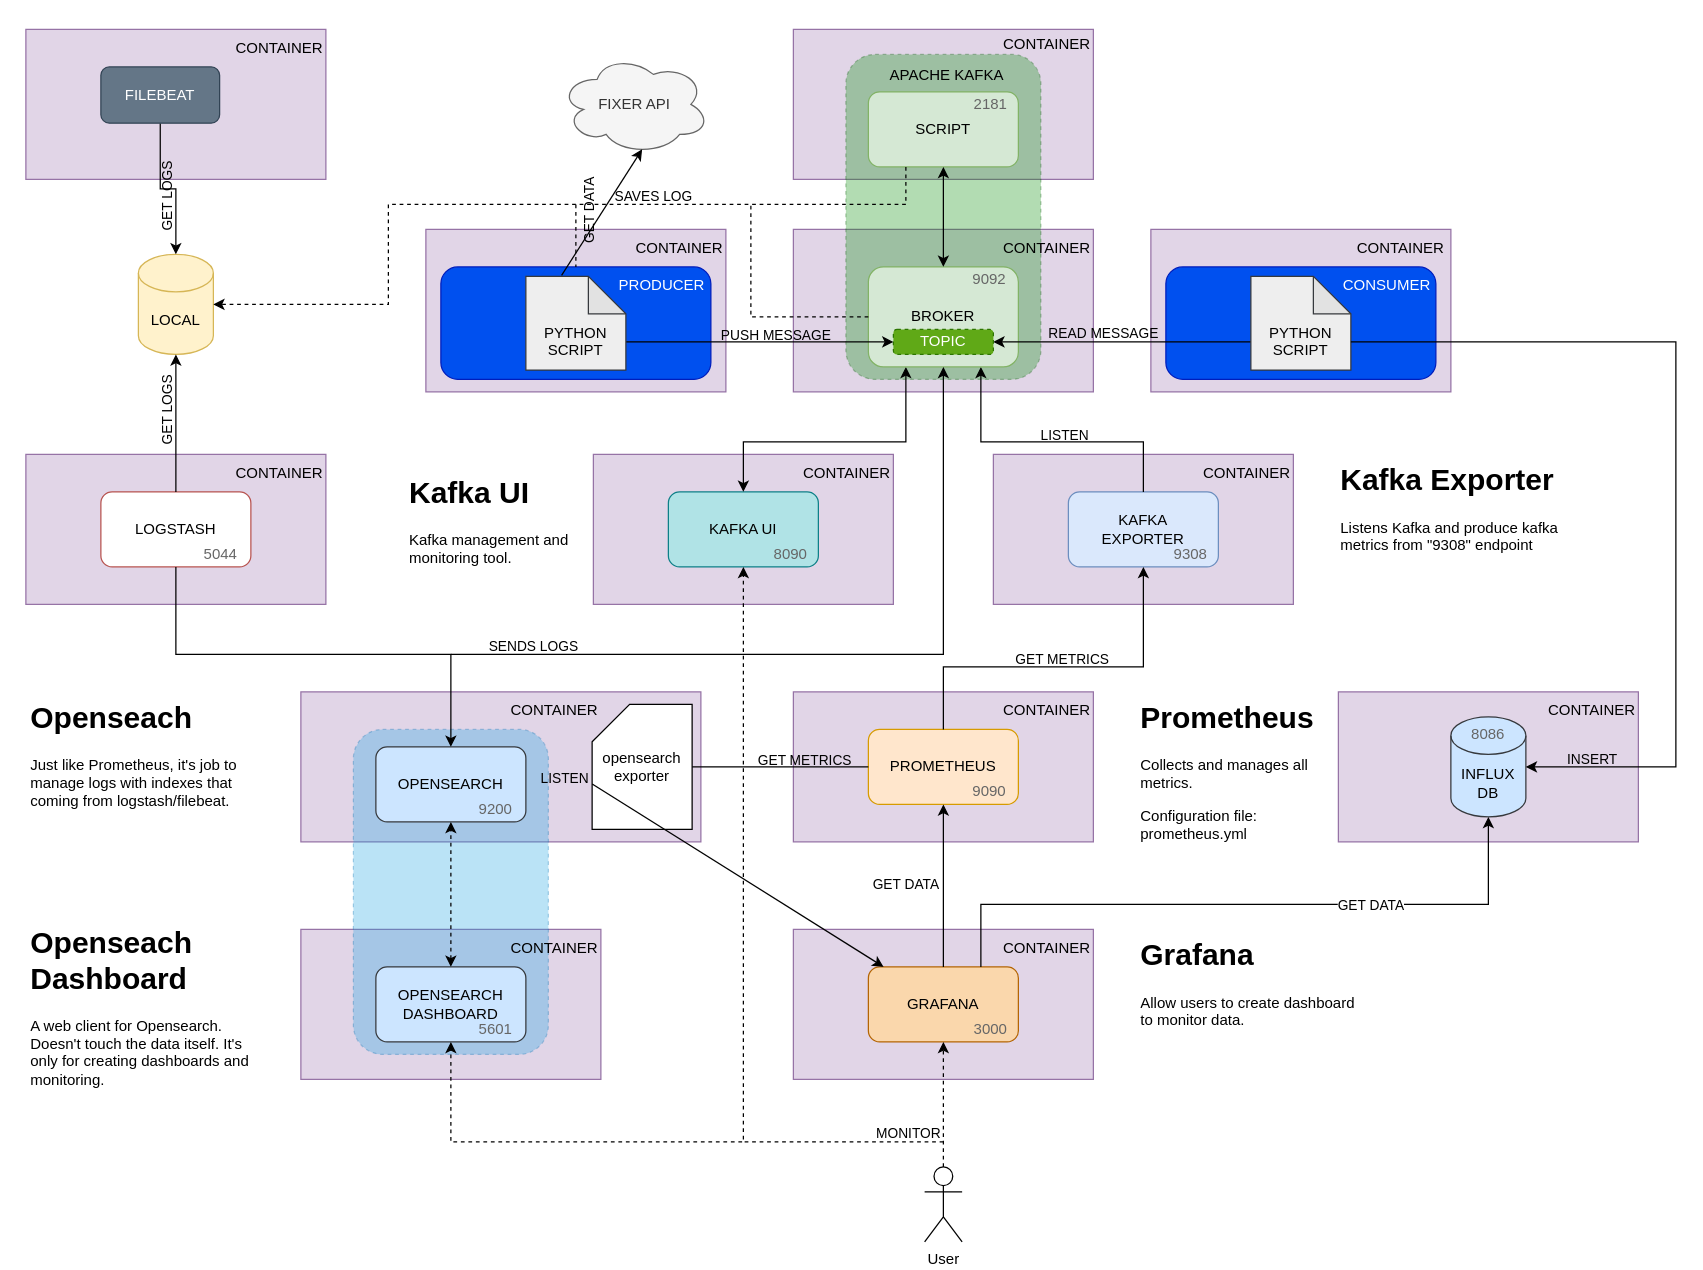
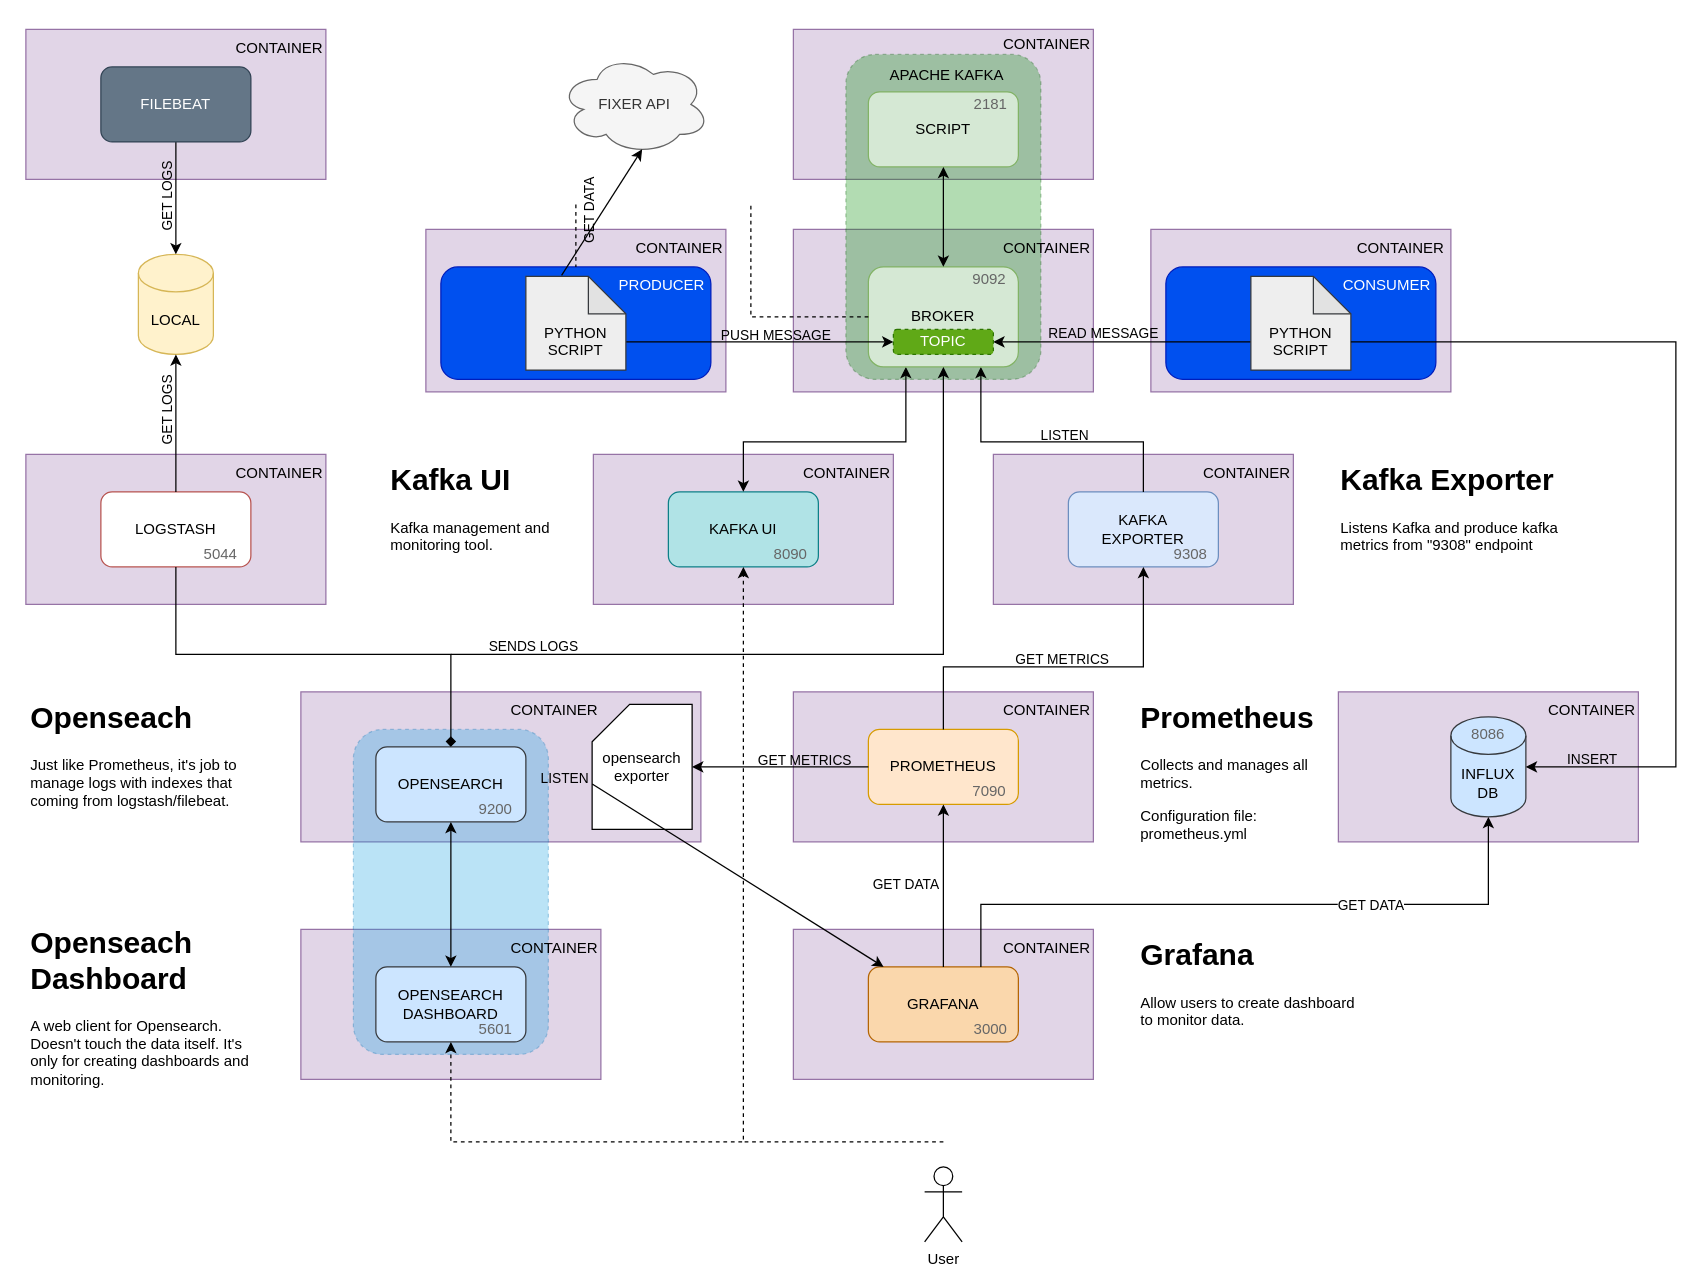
(160, 95) -> (176, 104)
(533, 204) -> none
(494, 542) -> (476, 529)
(451, 737) -> (451, 736)
(698, 767) -> (702, 767)
(989, 792) -> (989, 792)
(451, 893) -> (451, 893)
(943, 1109) -> none
